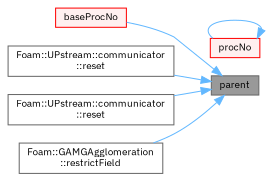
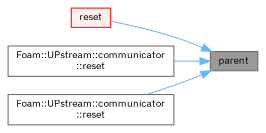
(91, 18) -> (91, 18)
(235, 48) -> none
(91, 158) -> none
